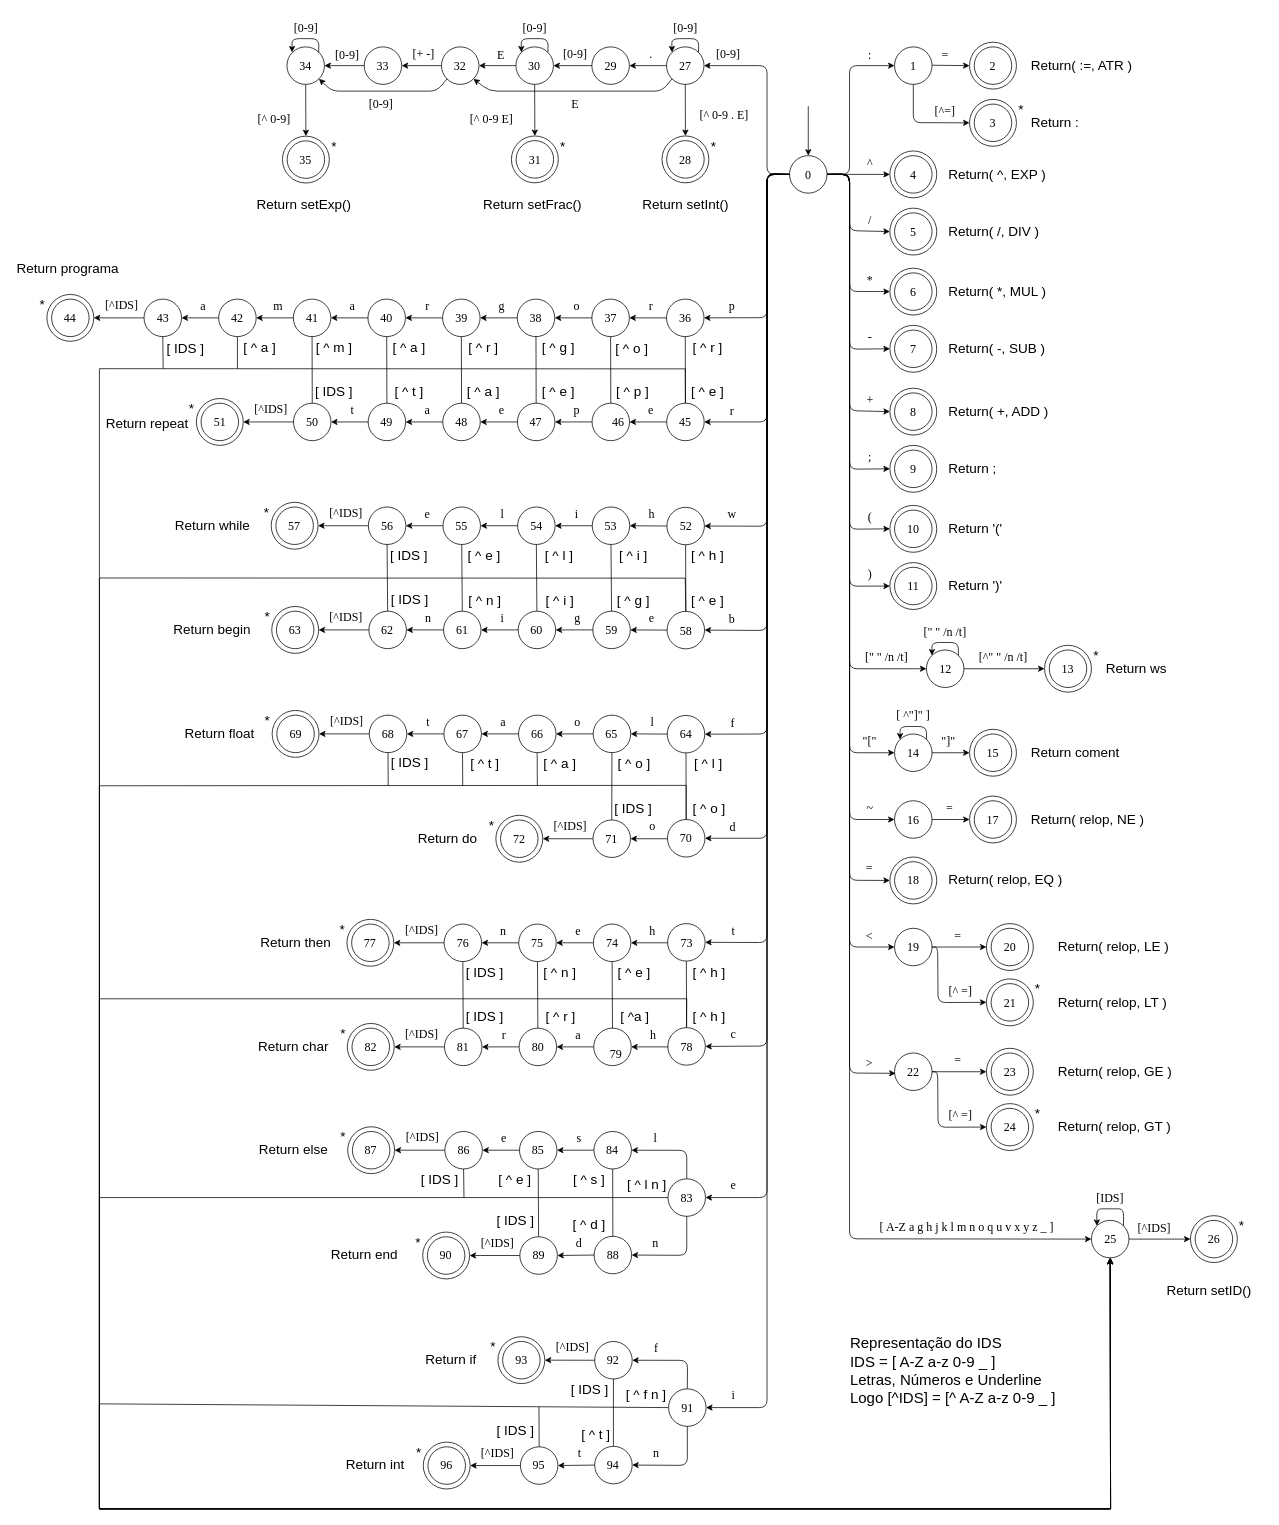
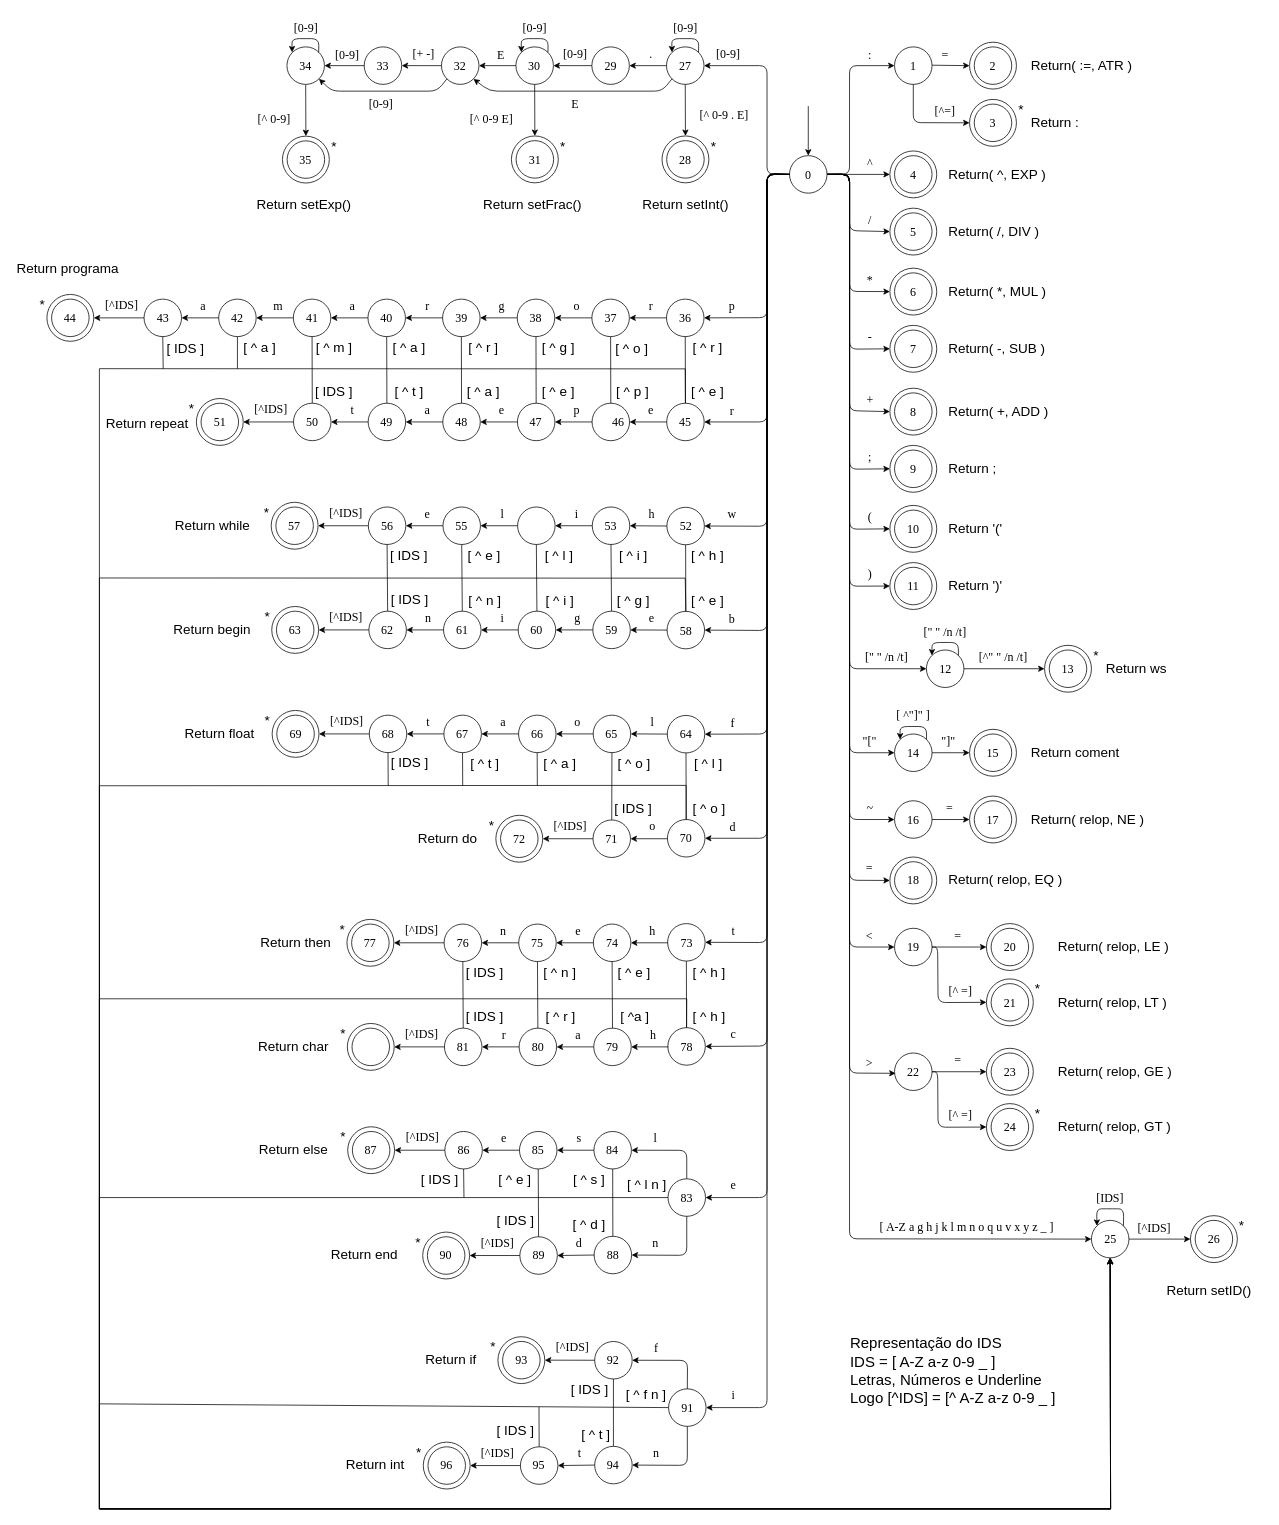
(536, 526) -> none
(371, 1047) -> none
(616, 1054) -> (612, 1047)
